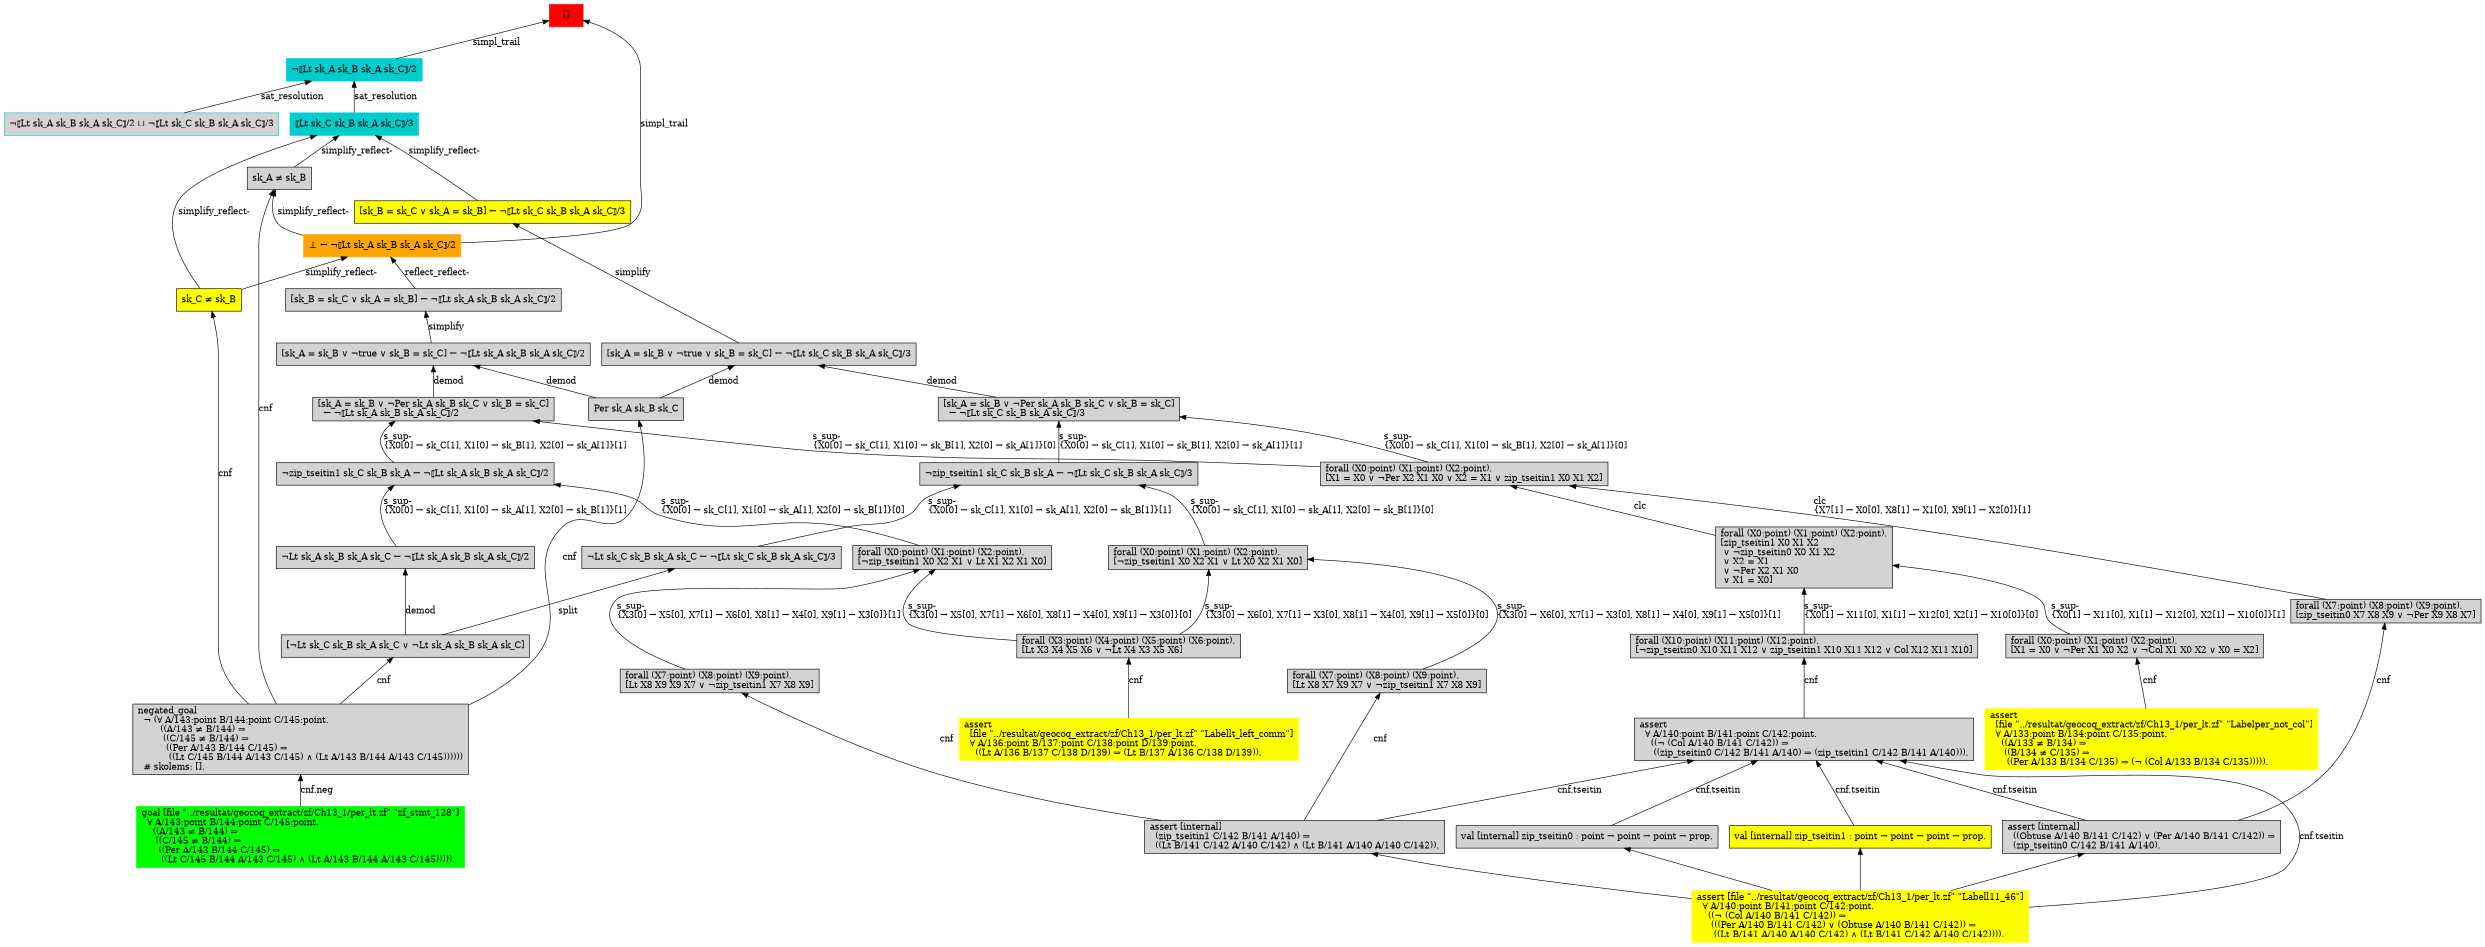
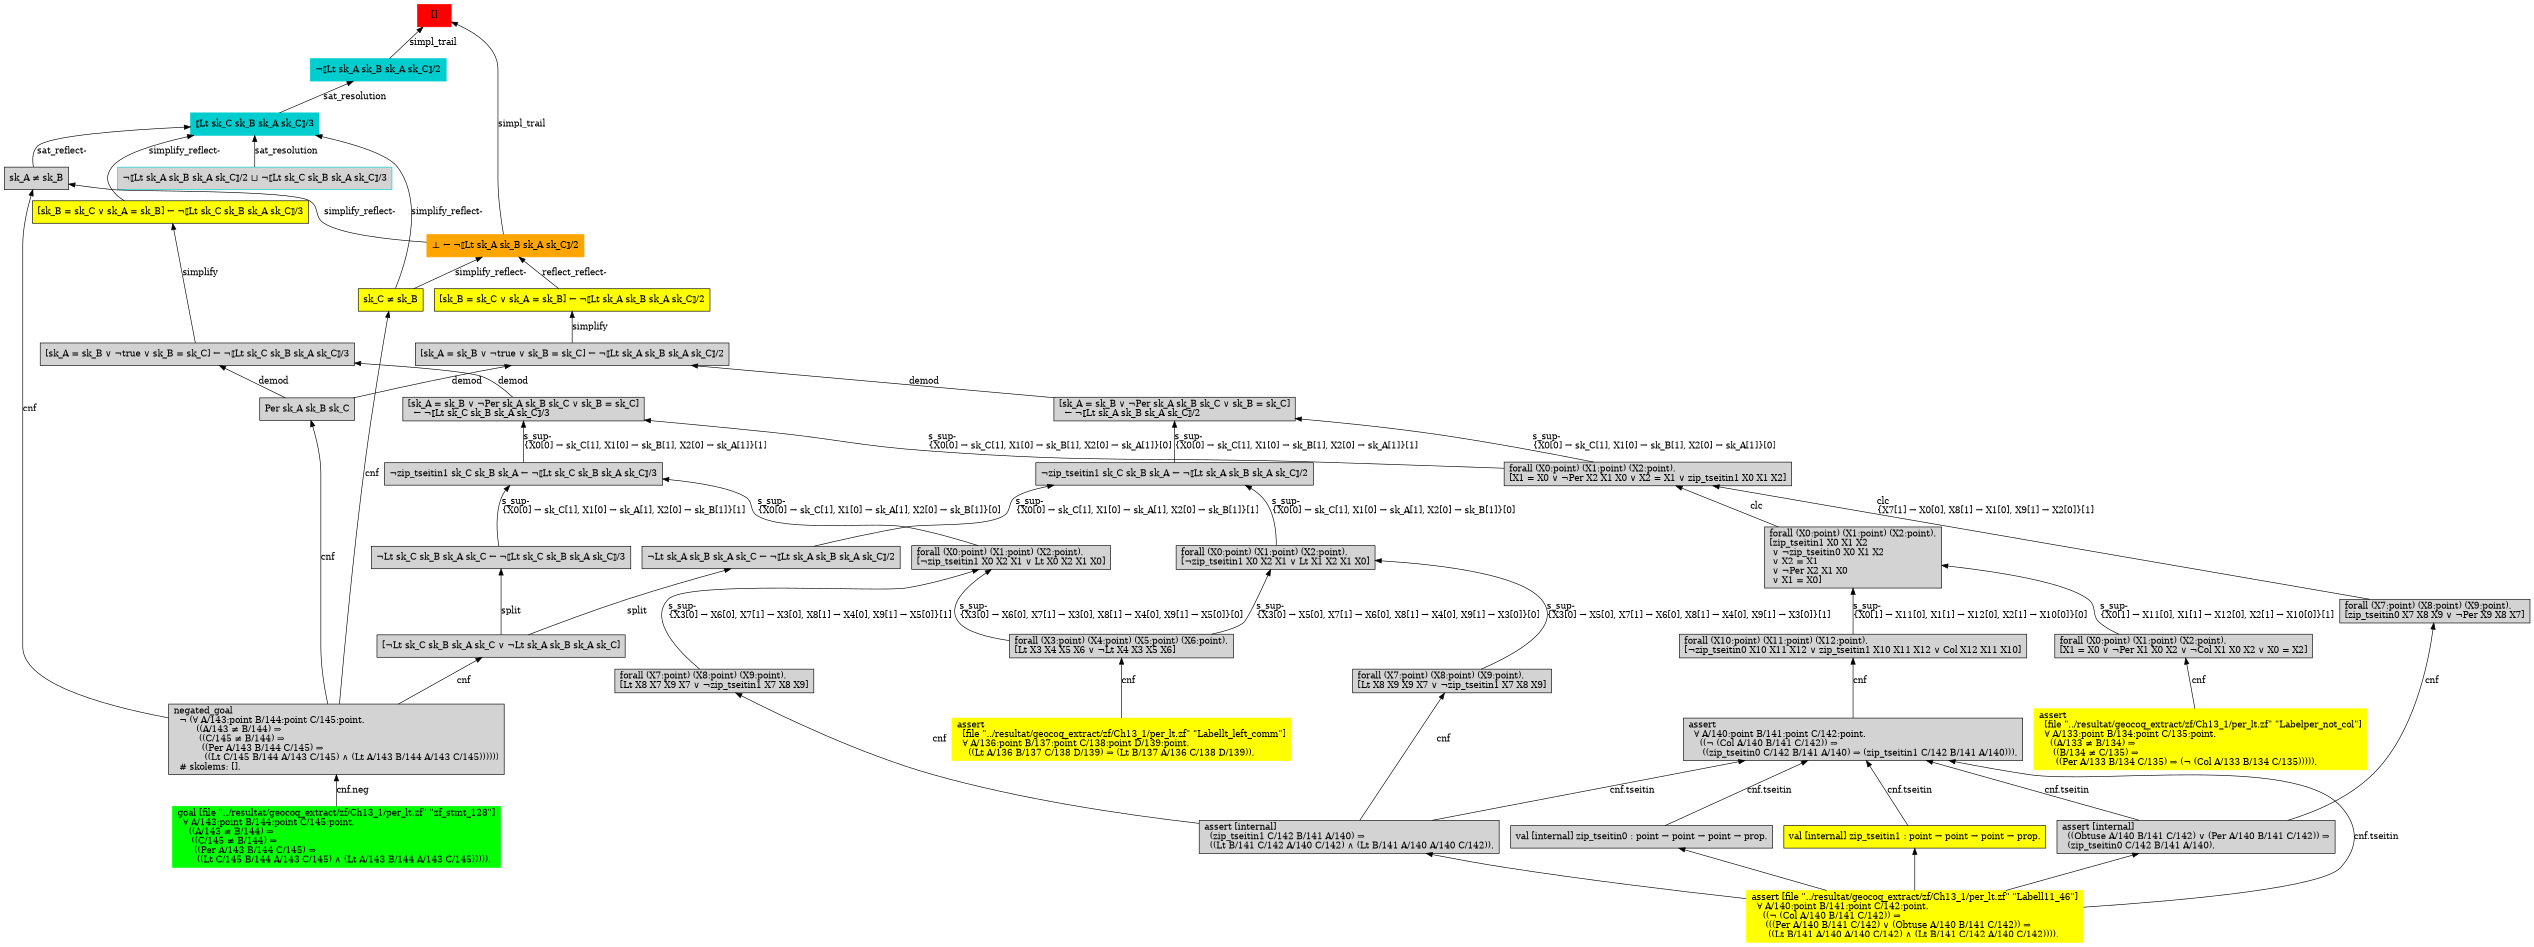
(245, 98) -> (255, 154)
(357, 151) -> (62, 151)
(423, 300) -> (572, 300)
(421, 611) -> (637, 611)
